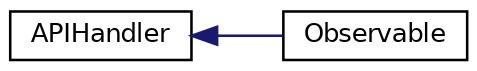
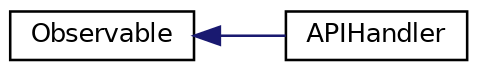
(250, 36) -> (253, 36)
